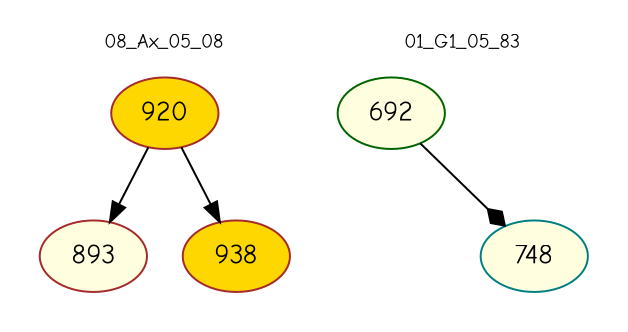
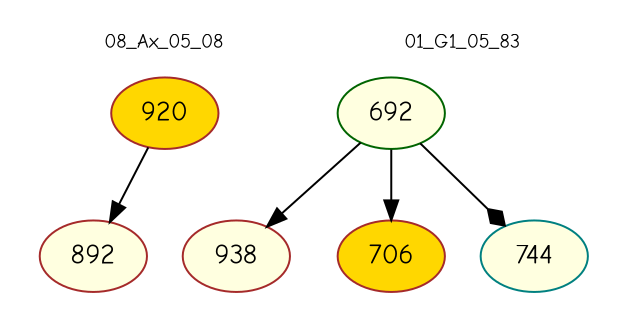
(196, 176) -> (335, 166)
(93, 256) -> (93, 256)
(236, 256) -> (236, 256)
none -> (391, 256)
(534, 256) -> (534, 256)
